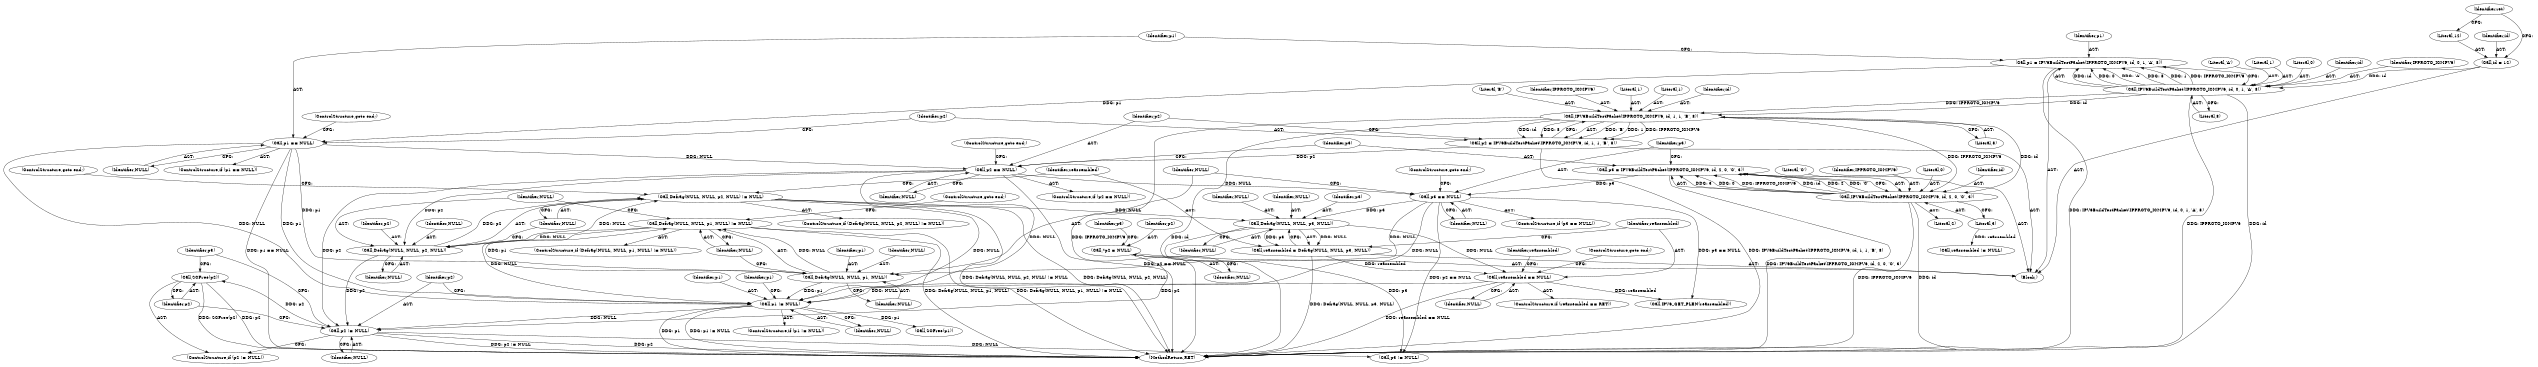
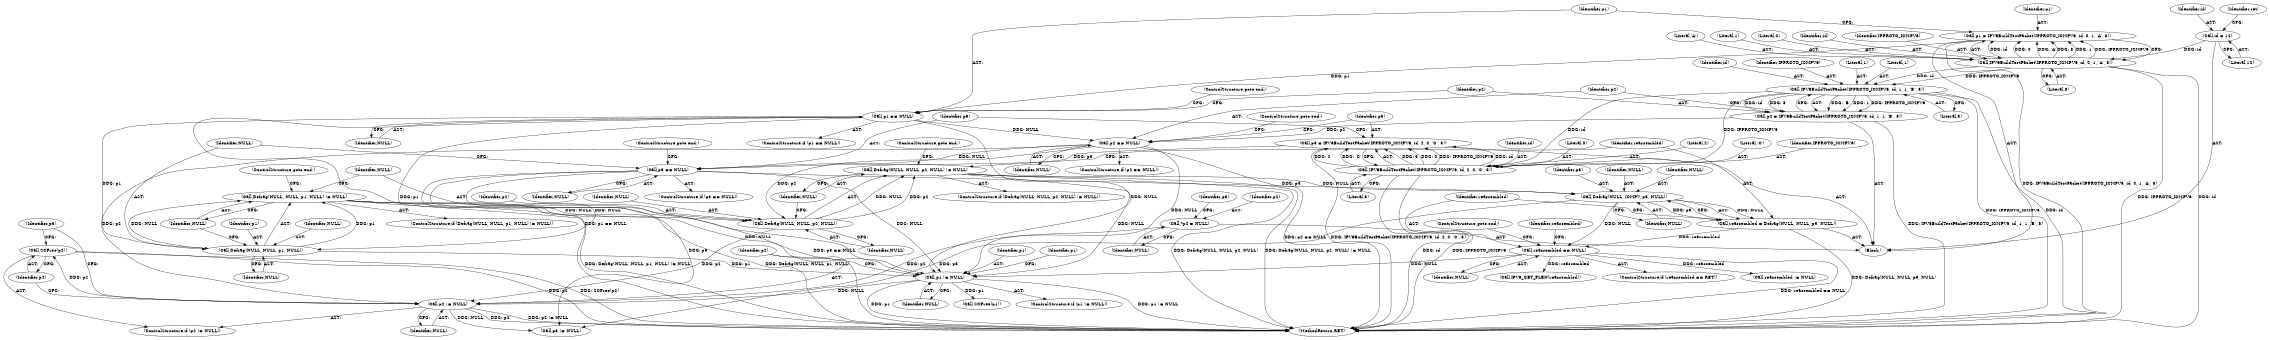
(2470, 22) -> (2222, 50)
(1492, 90) -> none
(1622, 204) -> (801, 253)
(1925, 210) -> (1588, 159)
(1291, 224) -> (1624, 197)
(1975, 235) -> (1668, 264)
(1450, 278) -> (698, 251)
(301, 345) -> (337, 318)
